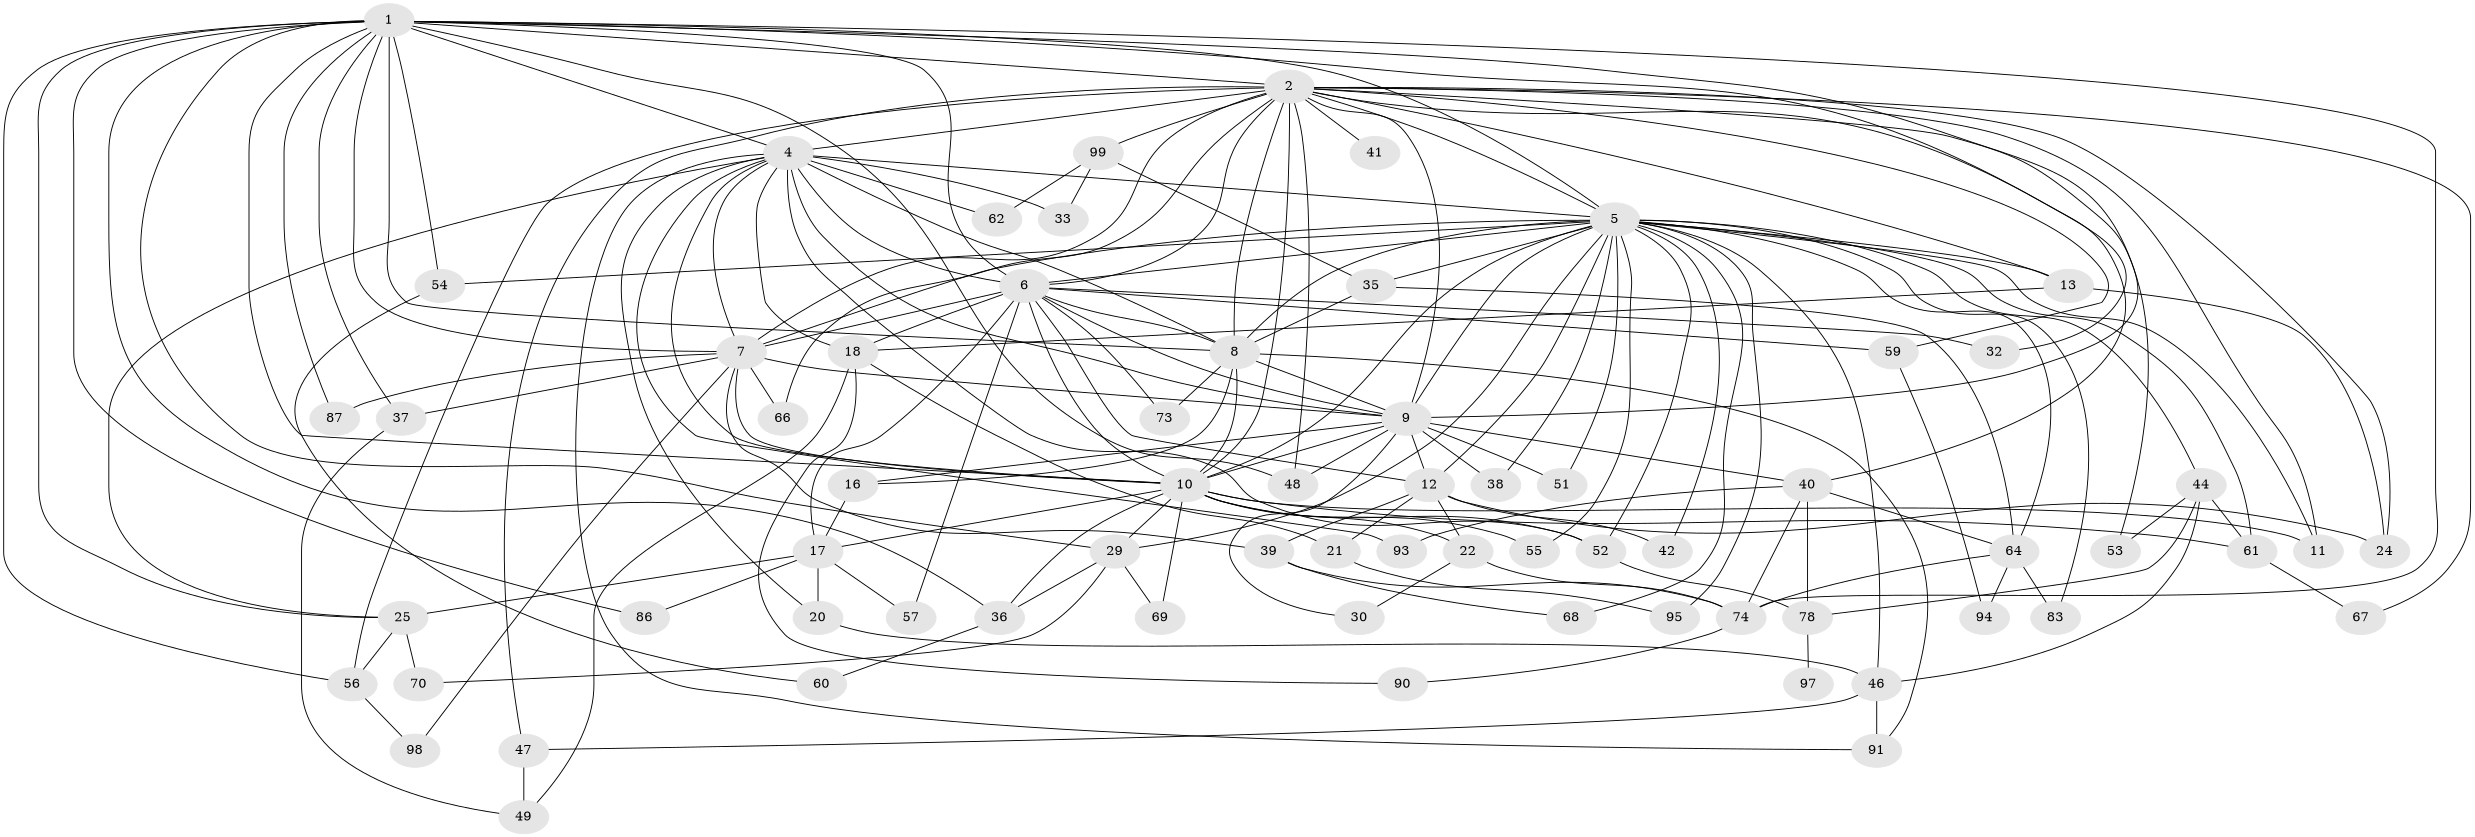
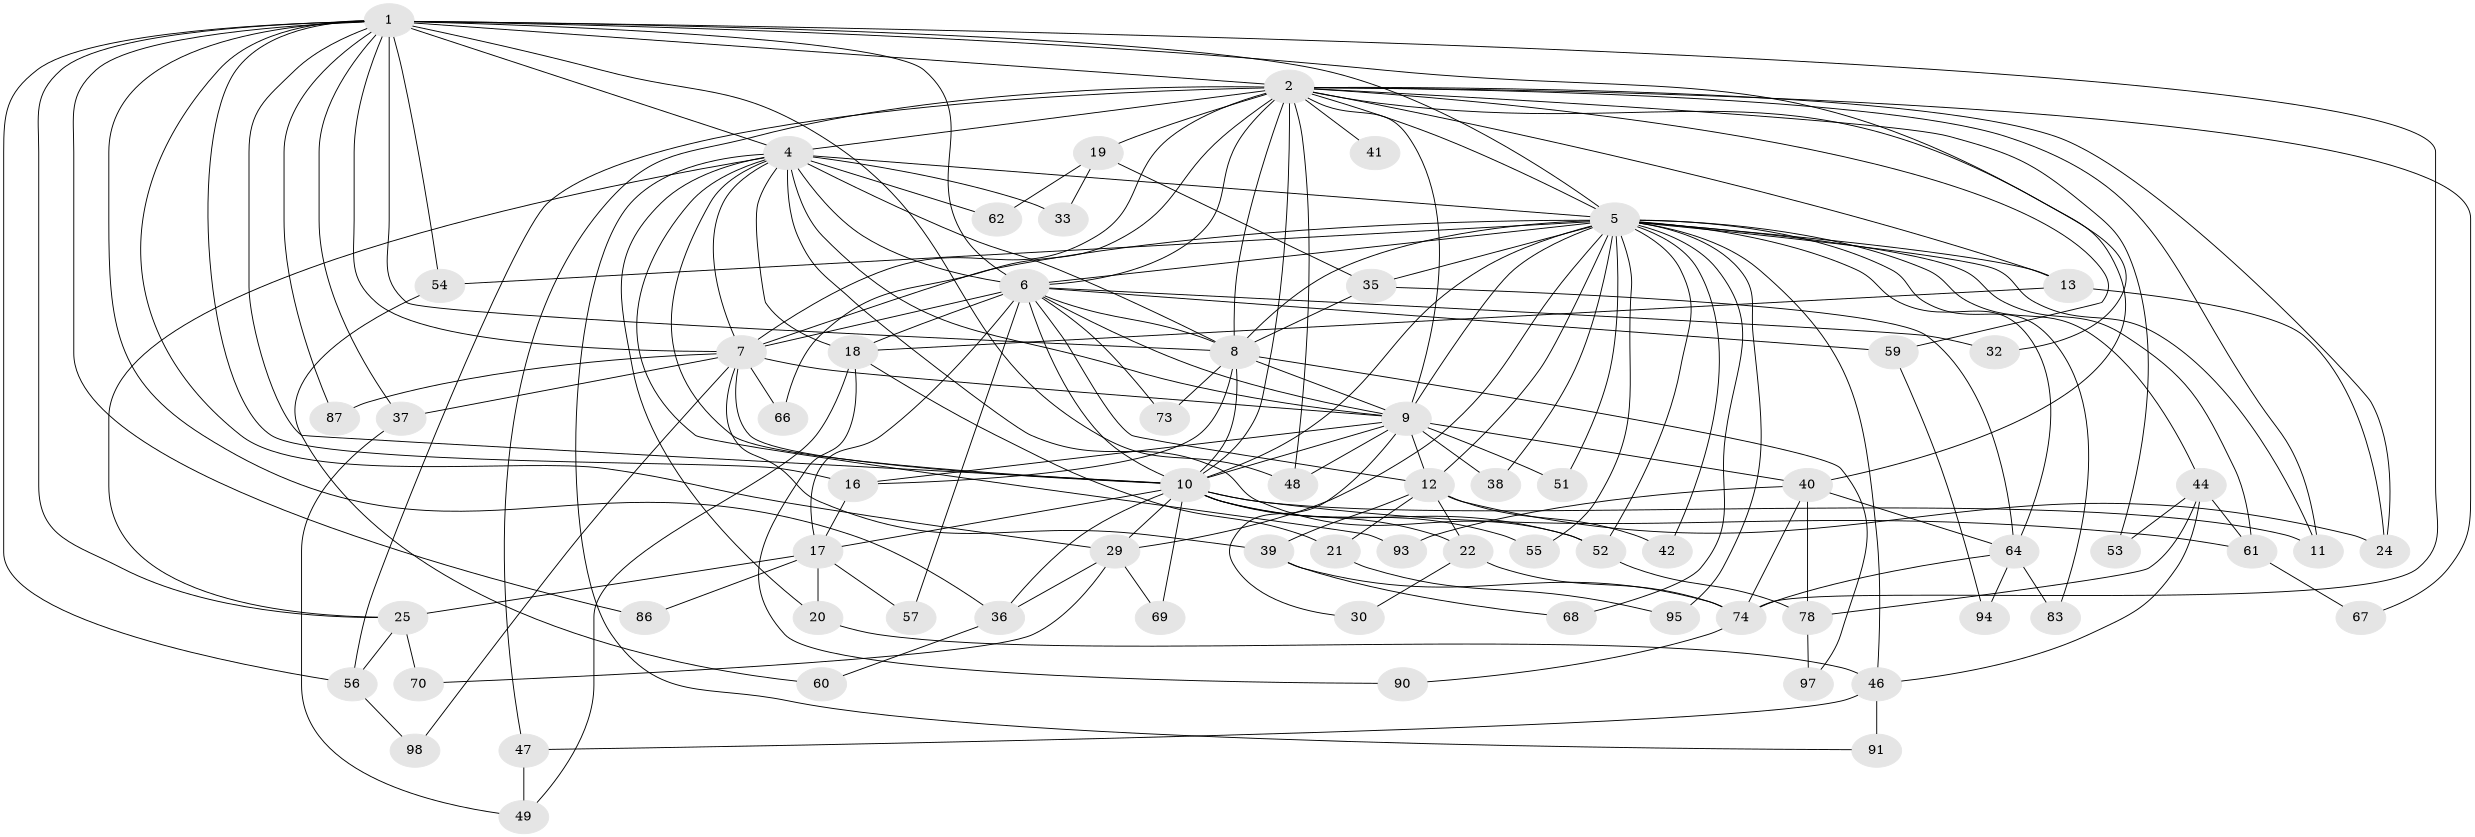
(1687, 79) -> (289, 440)
(1098, 153) -> (1098, 153)
(1691, 400) -> (1658, 424)
